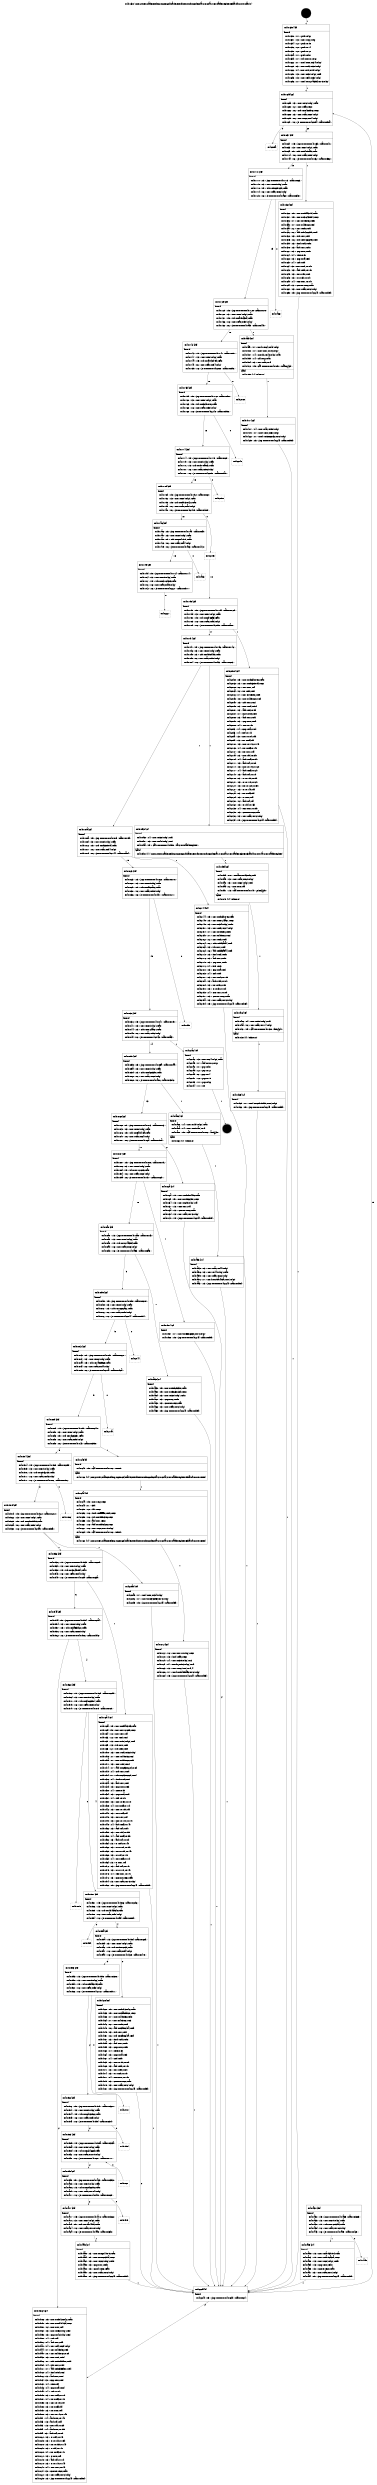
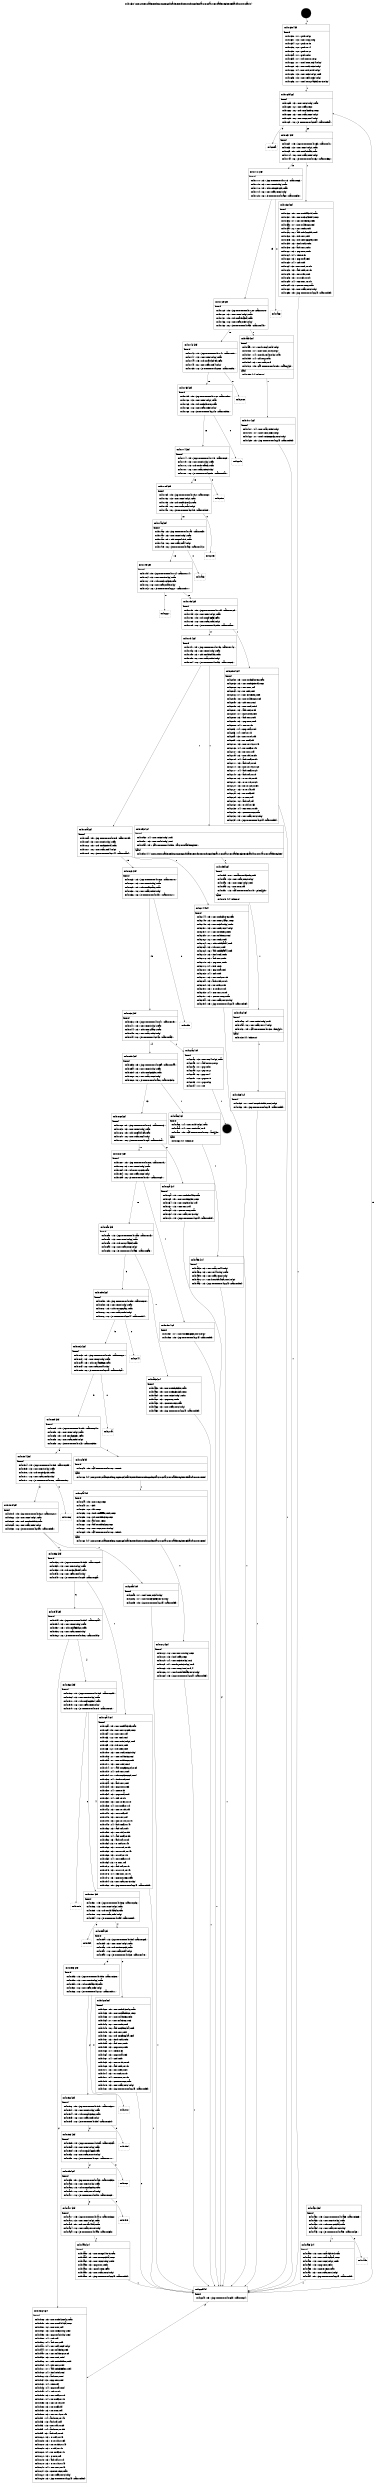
(210, 578) -> (187, 595)
(118, 2169) -> (118, 2170)
